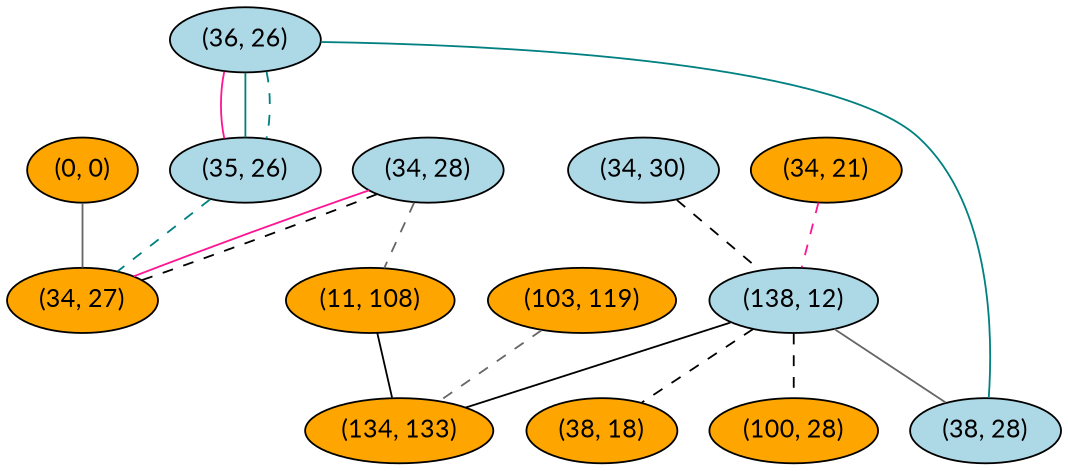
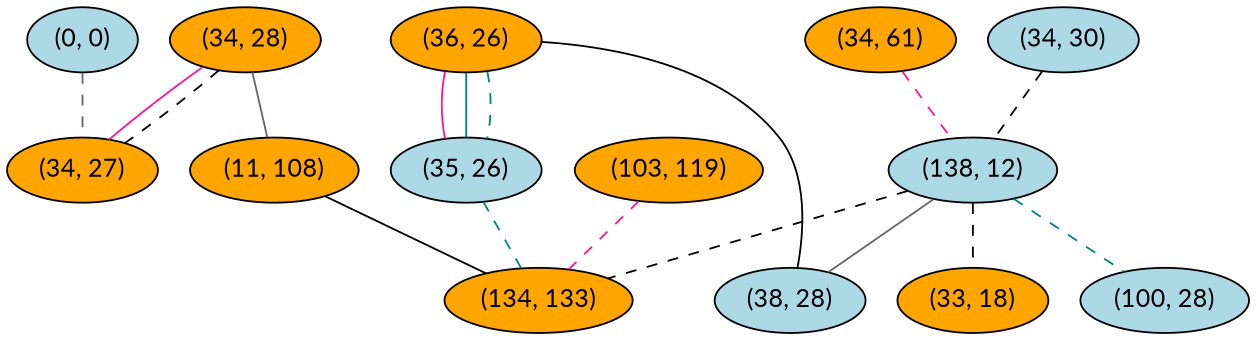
(245, 40) -> (466, 40)
(764, 80) -> (731, 95)
(83, 170) -> (83, 40)
(428, 170) -> (245, 40)
(826, 170) -> (881, 40)
(83, 235) -> (83, 105)
(164, 235) -> (502, 235)
(399, 235) -> (260, 105)
(598, 365) -> (758, 235)
(491, 366) -> (604, 235)
(794, 366) -> (1069, 235)
(602, 431) -> (973, 300)
(794, 431) -> (1165, 300)
